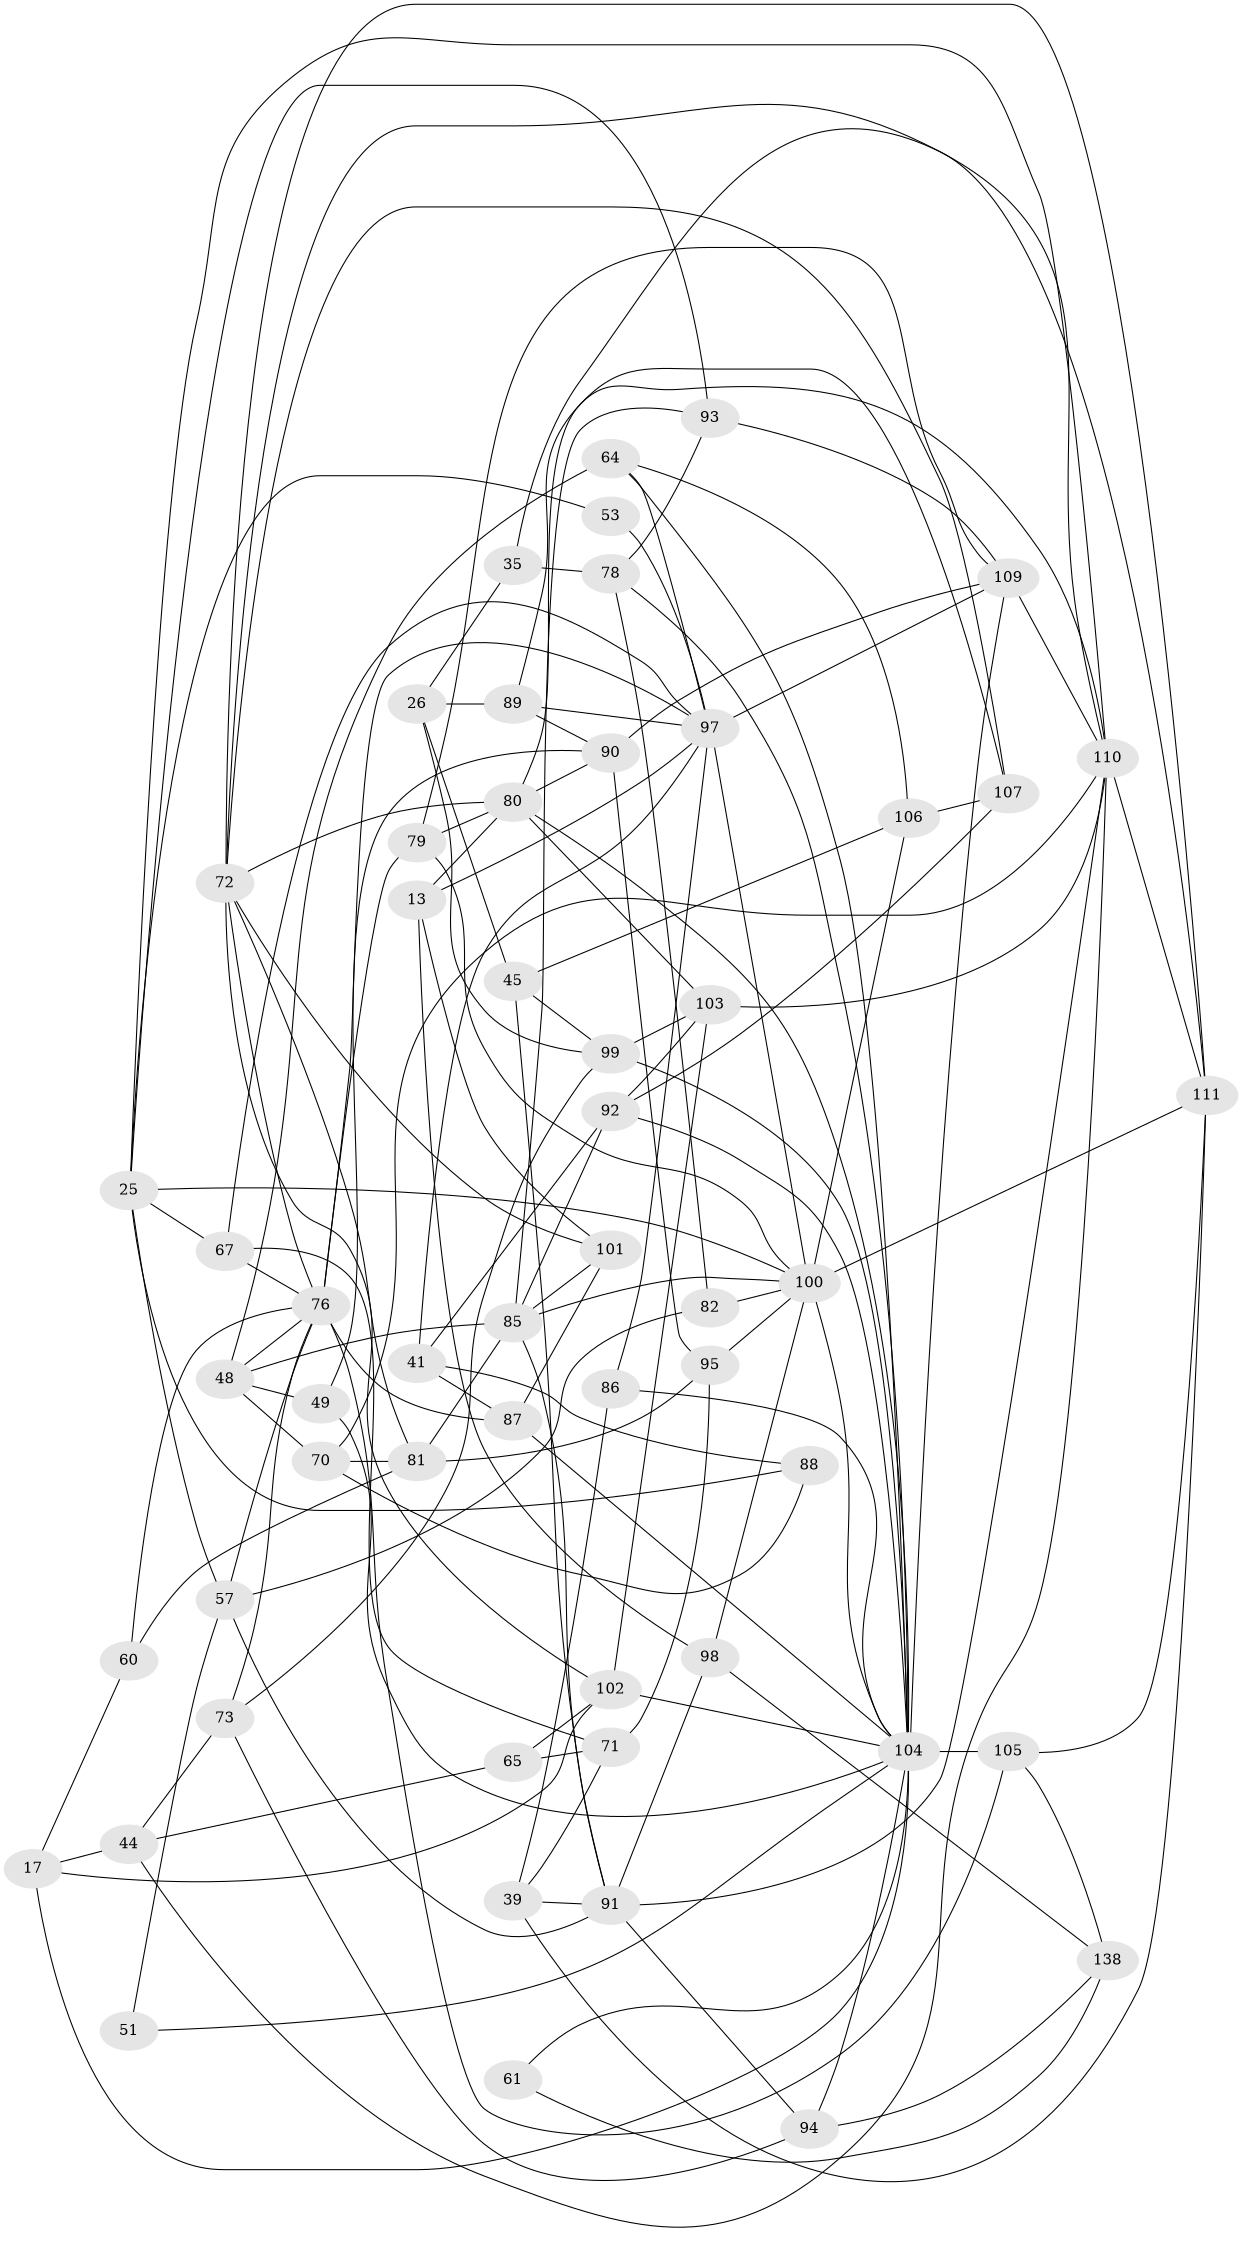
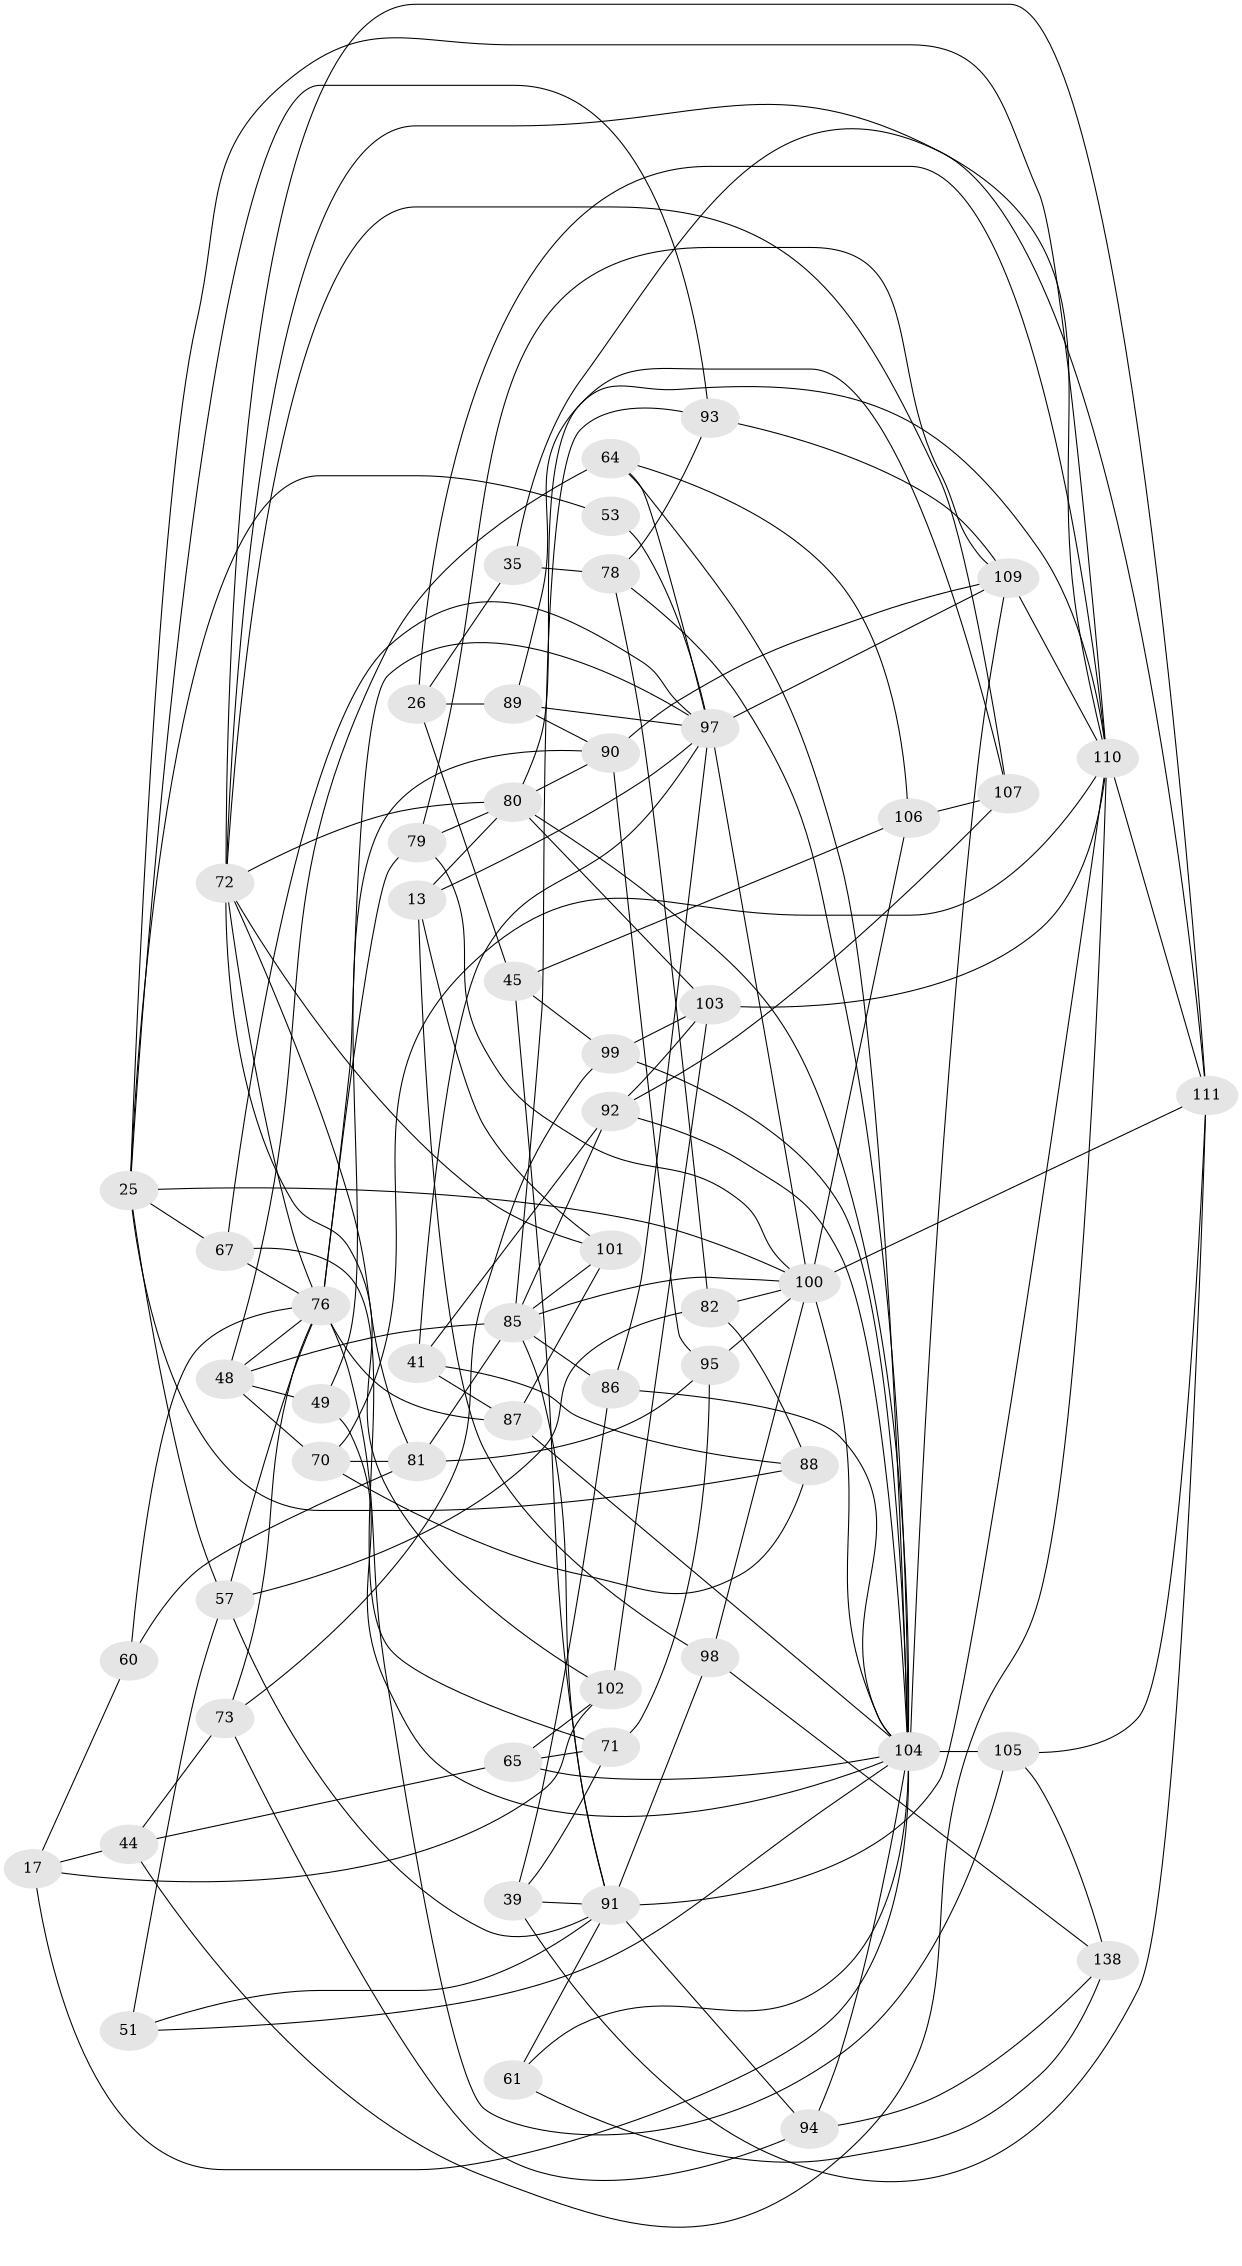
(451, 923) -> (800, 166)
none -> (562, 1356)
none -> (769, 1382)
(760, 1721) -> (710, 1778)
none -> (380, 1990)
none -> (562, 1993)
